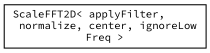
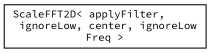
(105, 26) -> (105, 26)
